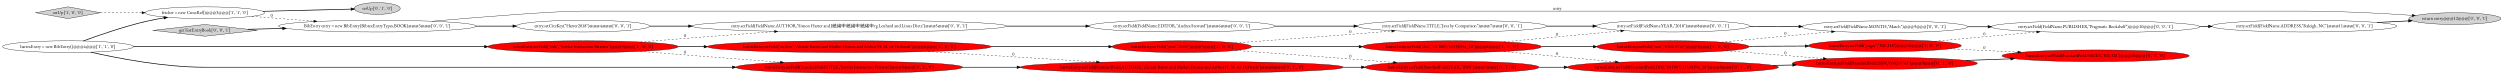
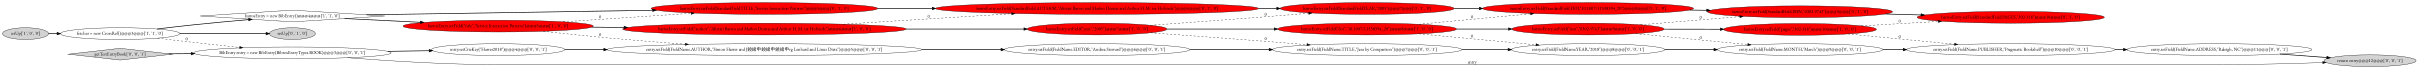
(68, 13) -> (26, 34)
(121, 13) -> (53, 34)
(123, 28) -> (203, 24)
(68, 47) -> (292, 16)
